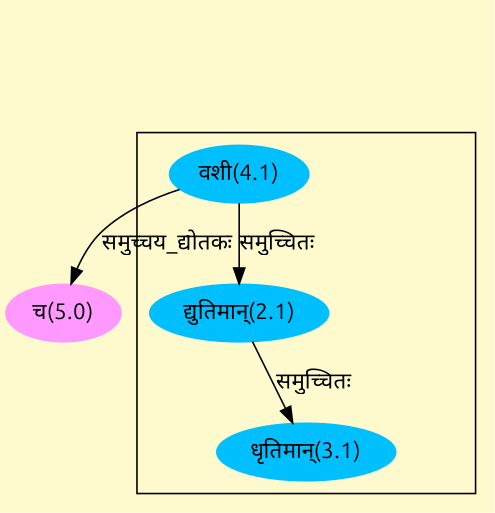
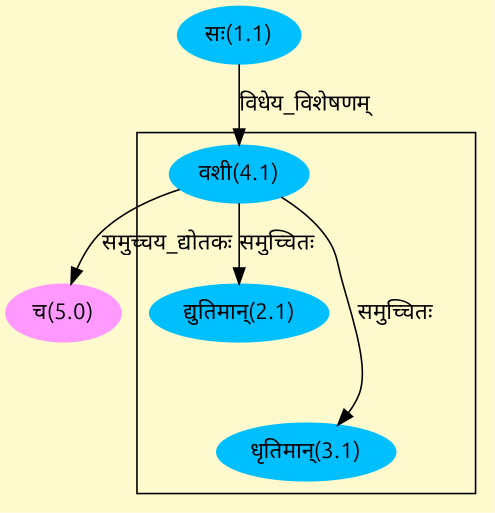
none -> (239, 35)
(269, 375) -> (346, 295)
